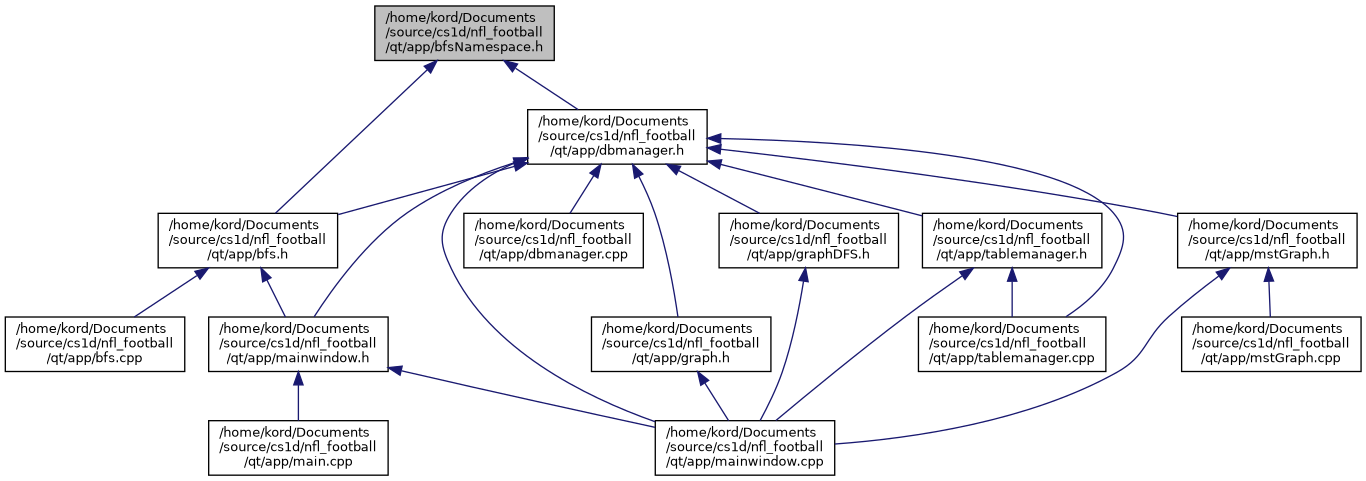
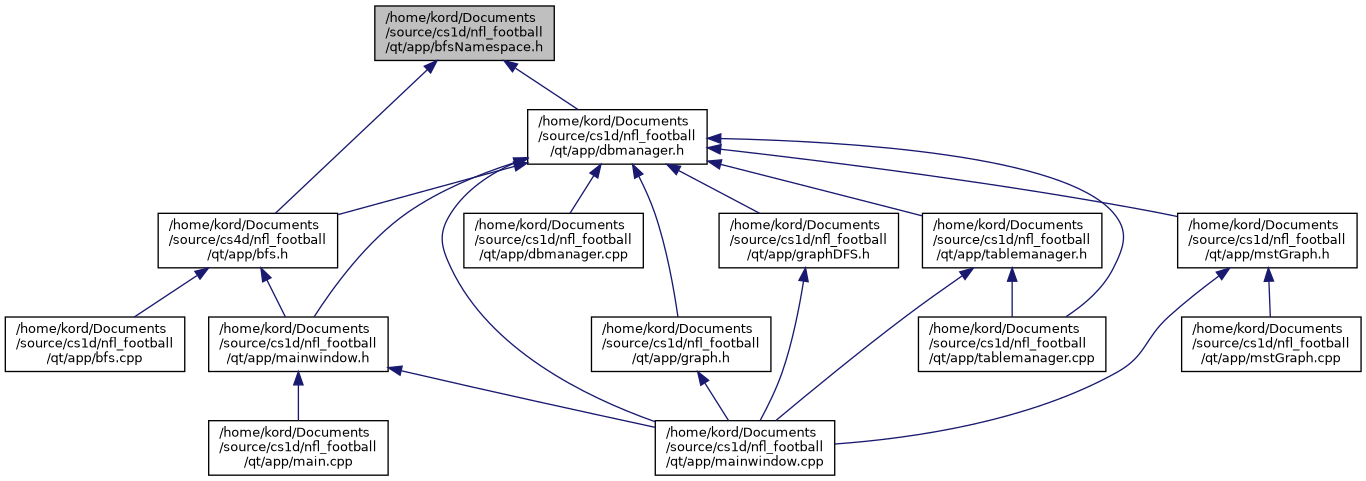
(248, 241) -> (248, 241)
